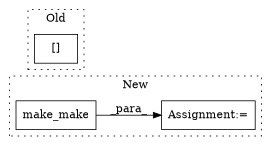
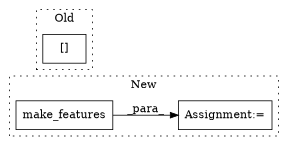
(56, 115) -> (64, 115)
